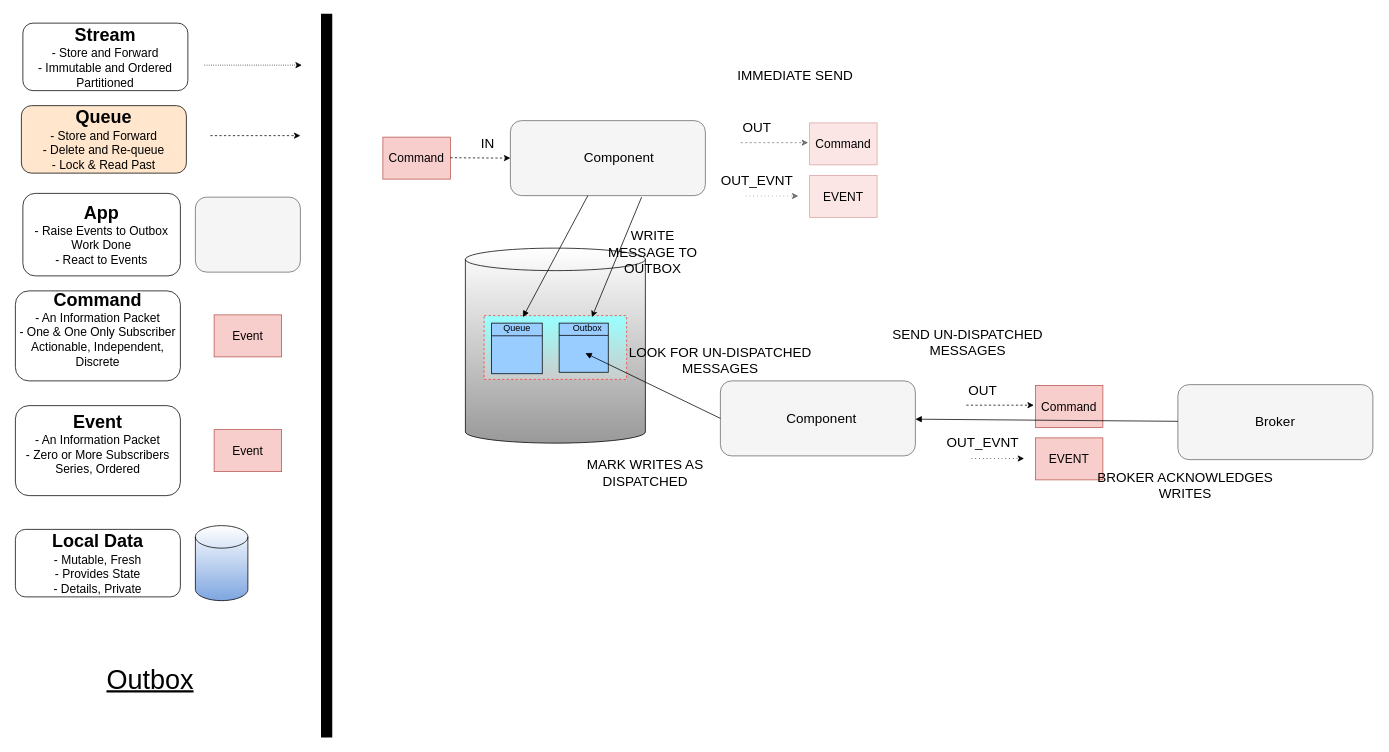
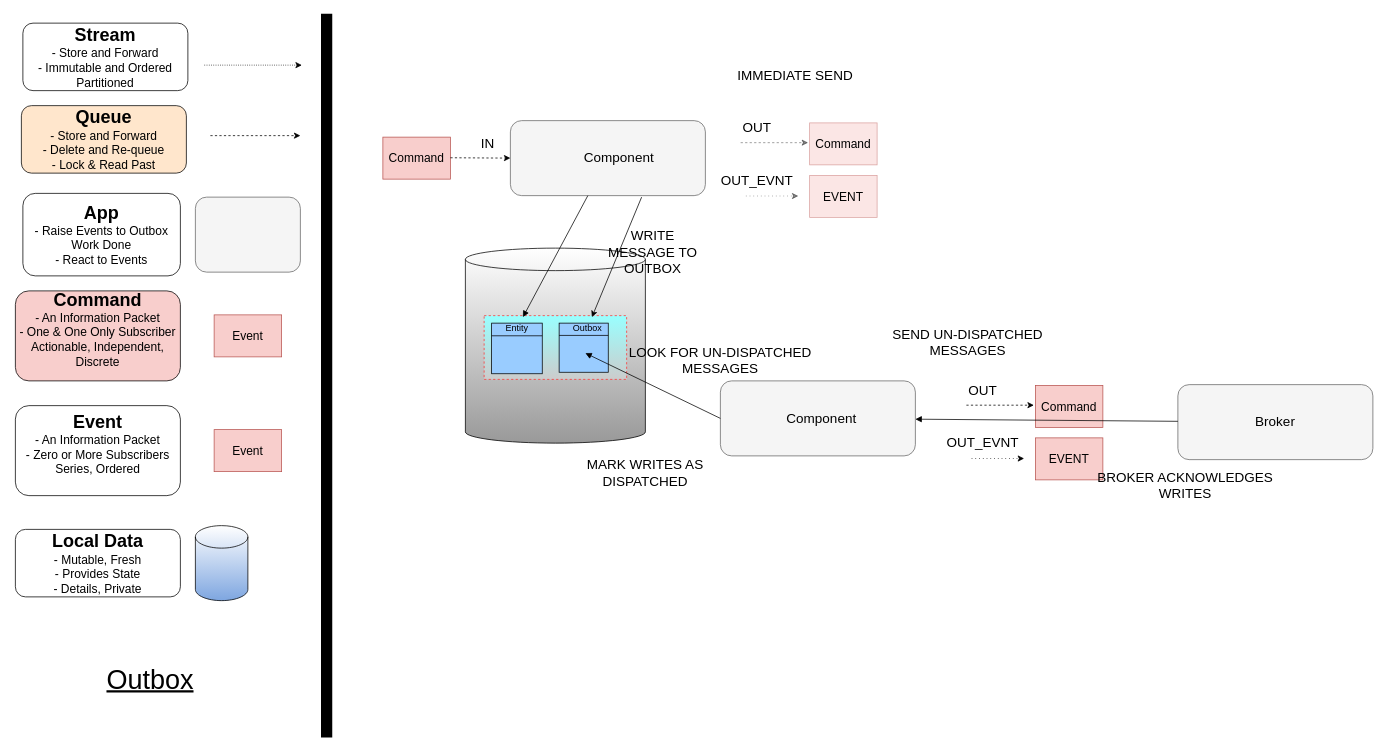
(517, 328) -> (517, 328)
(98, 336) -> (98, 336)
